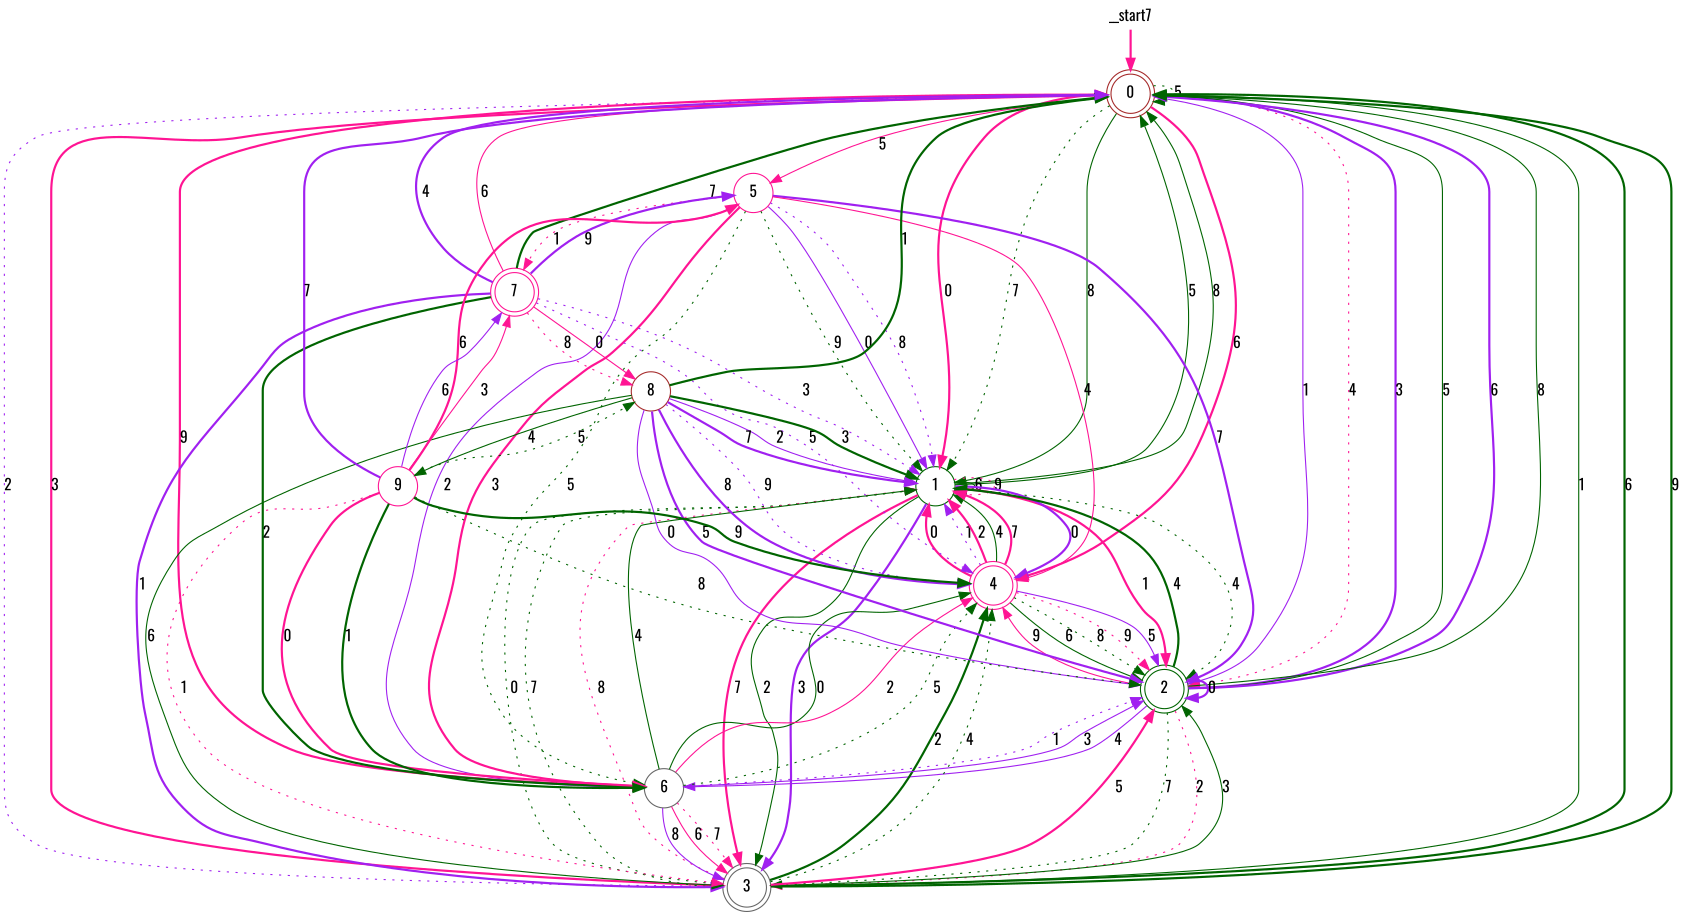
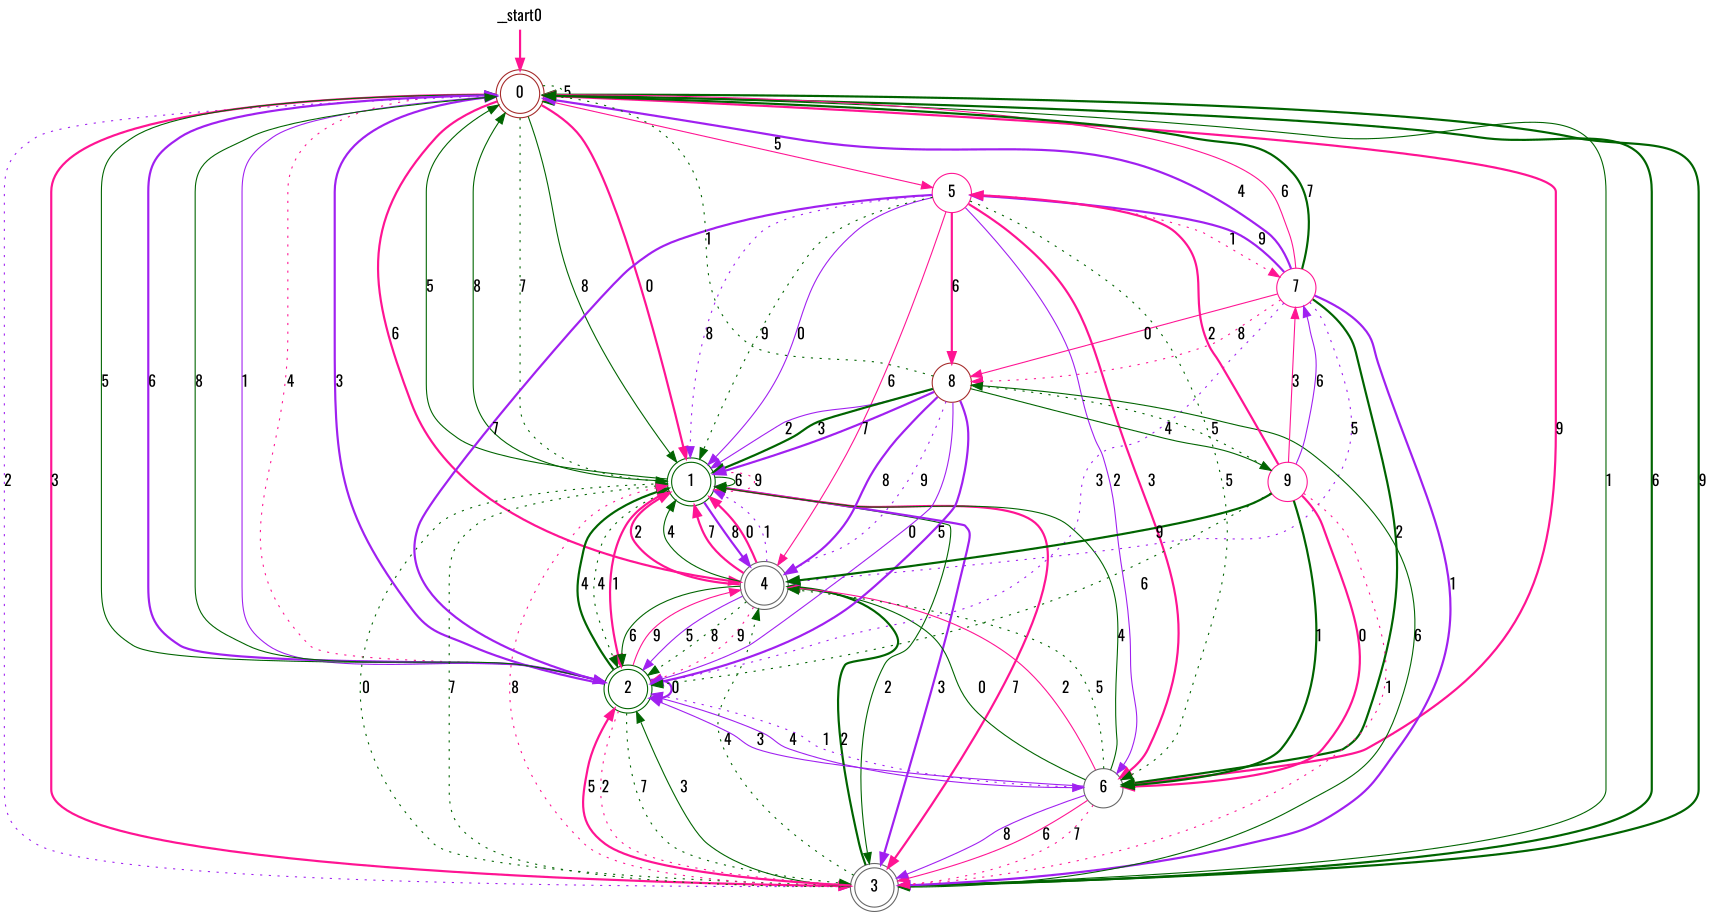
(1131, 17) -> (520, 17)
(413, 139) -> none
(902, 262) -> (709, 275)
none -> (952, 282)
(515, 292) -> (1296, 288)
(463, 344) -> (1212, 335)
(721, 366) -> (1031, 573)
(1088, 391) -> (891, 383)
(935, 486) -> (691, 482)
(1075, 534) -> (735, 534)
(702, 585) -> (1144, 585)
(993, 585) -> (764, 585)
